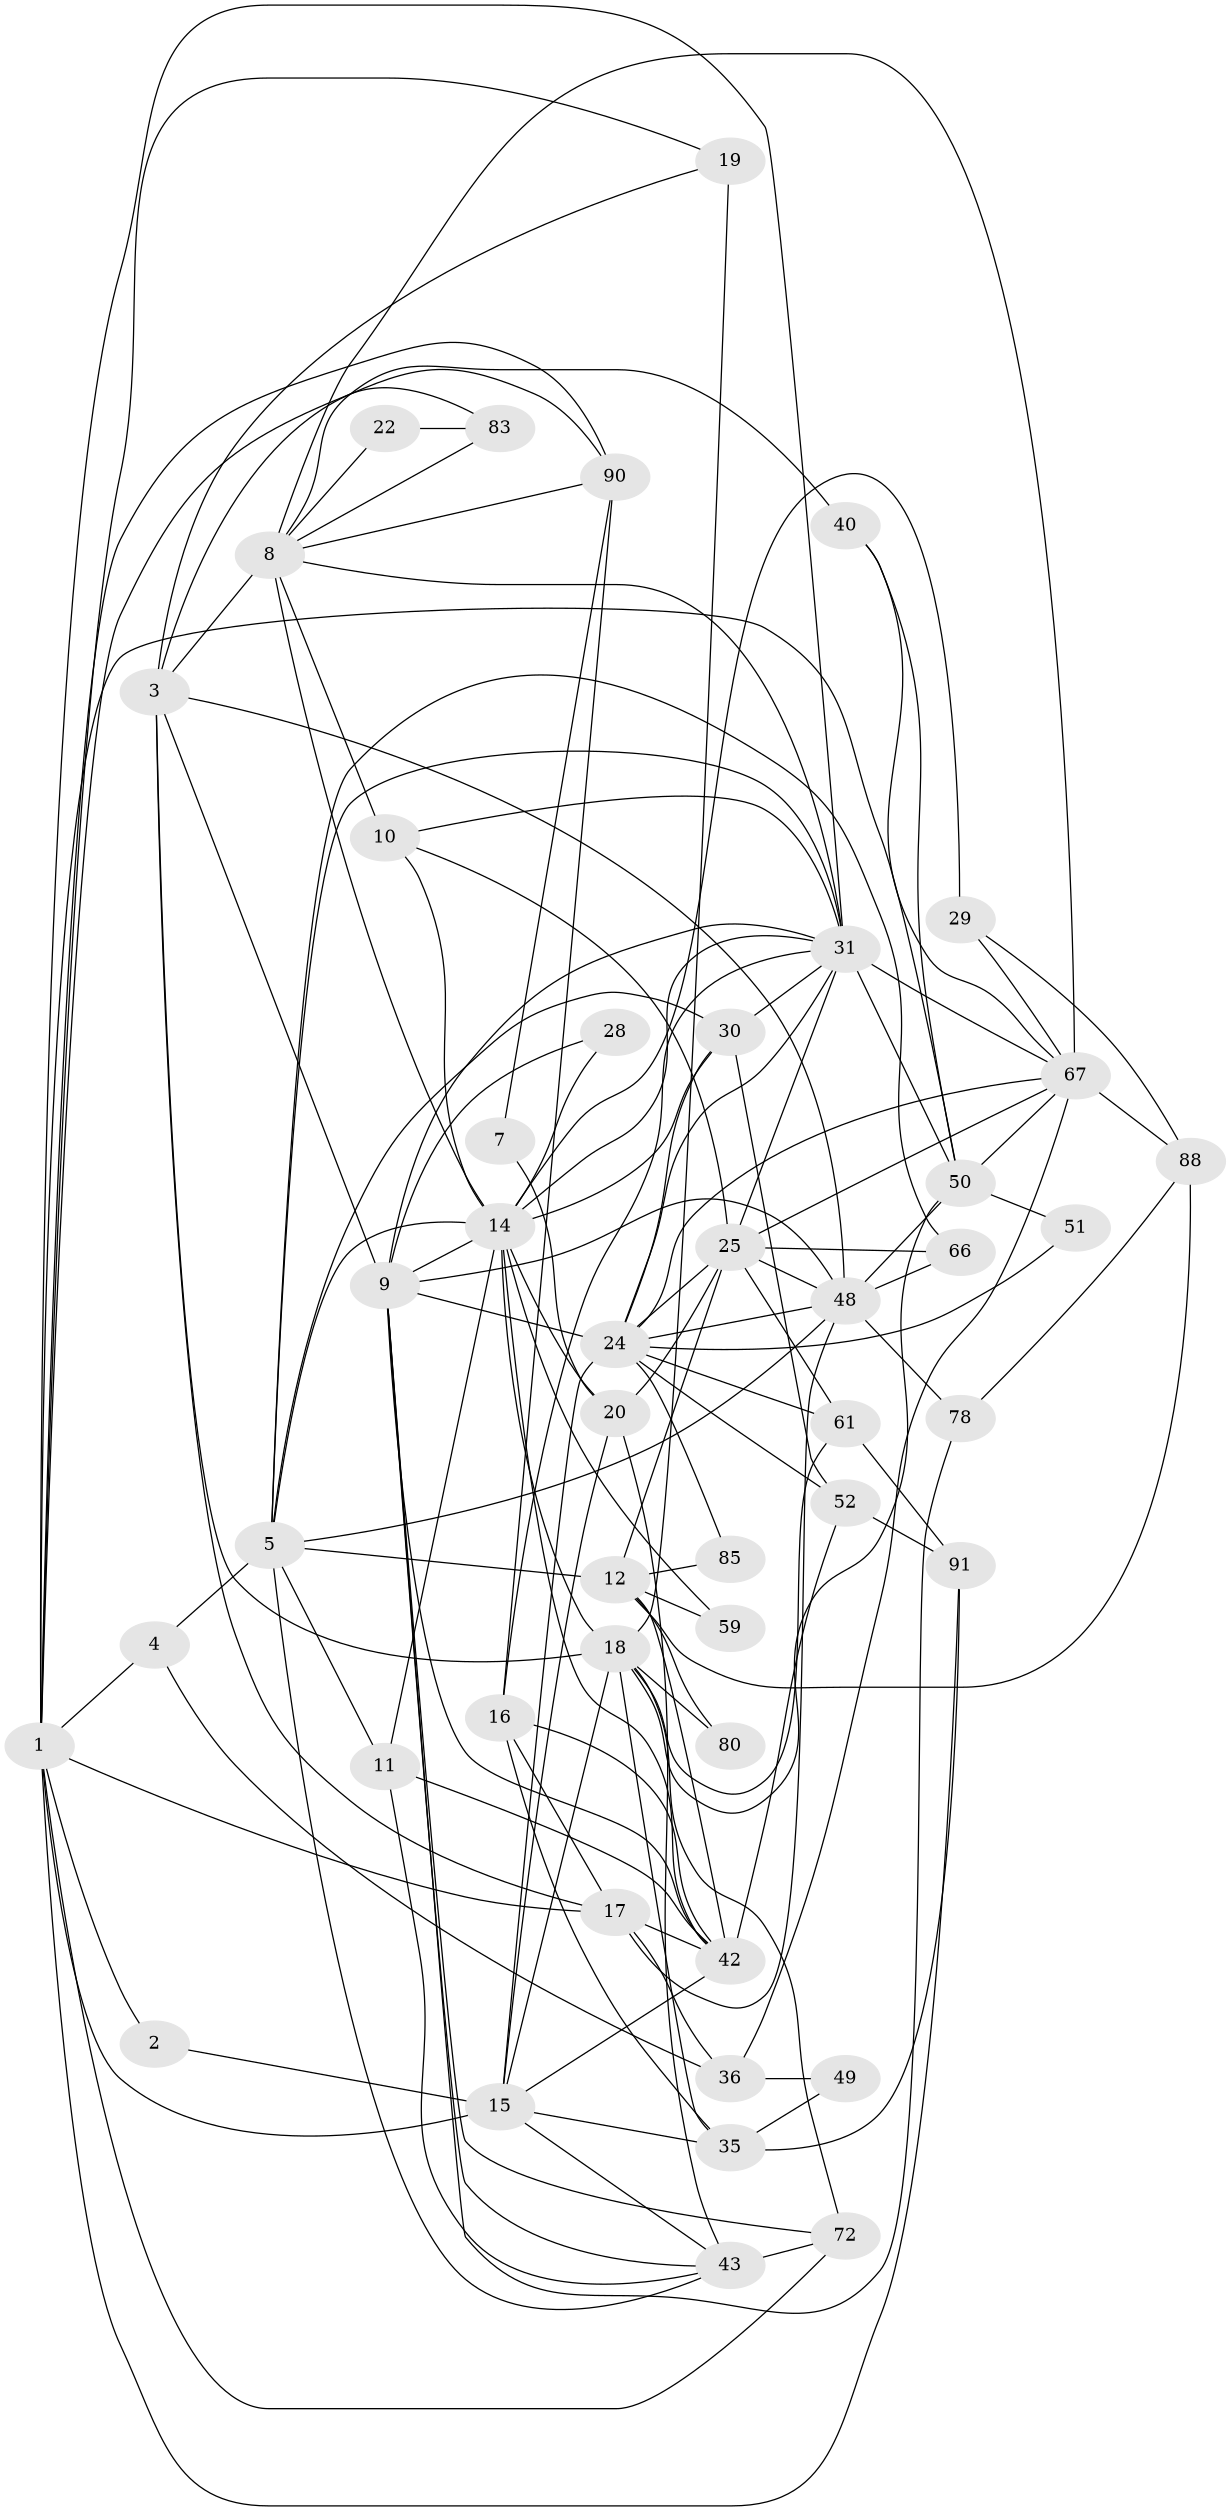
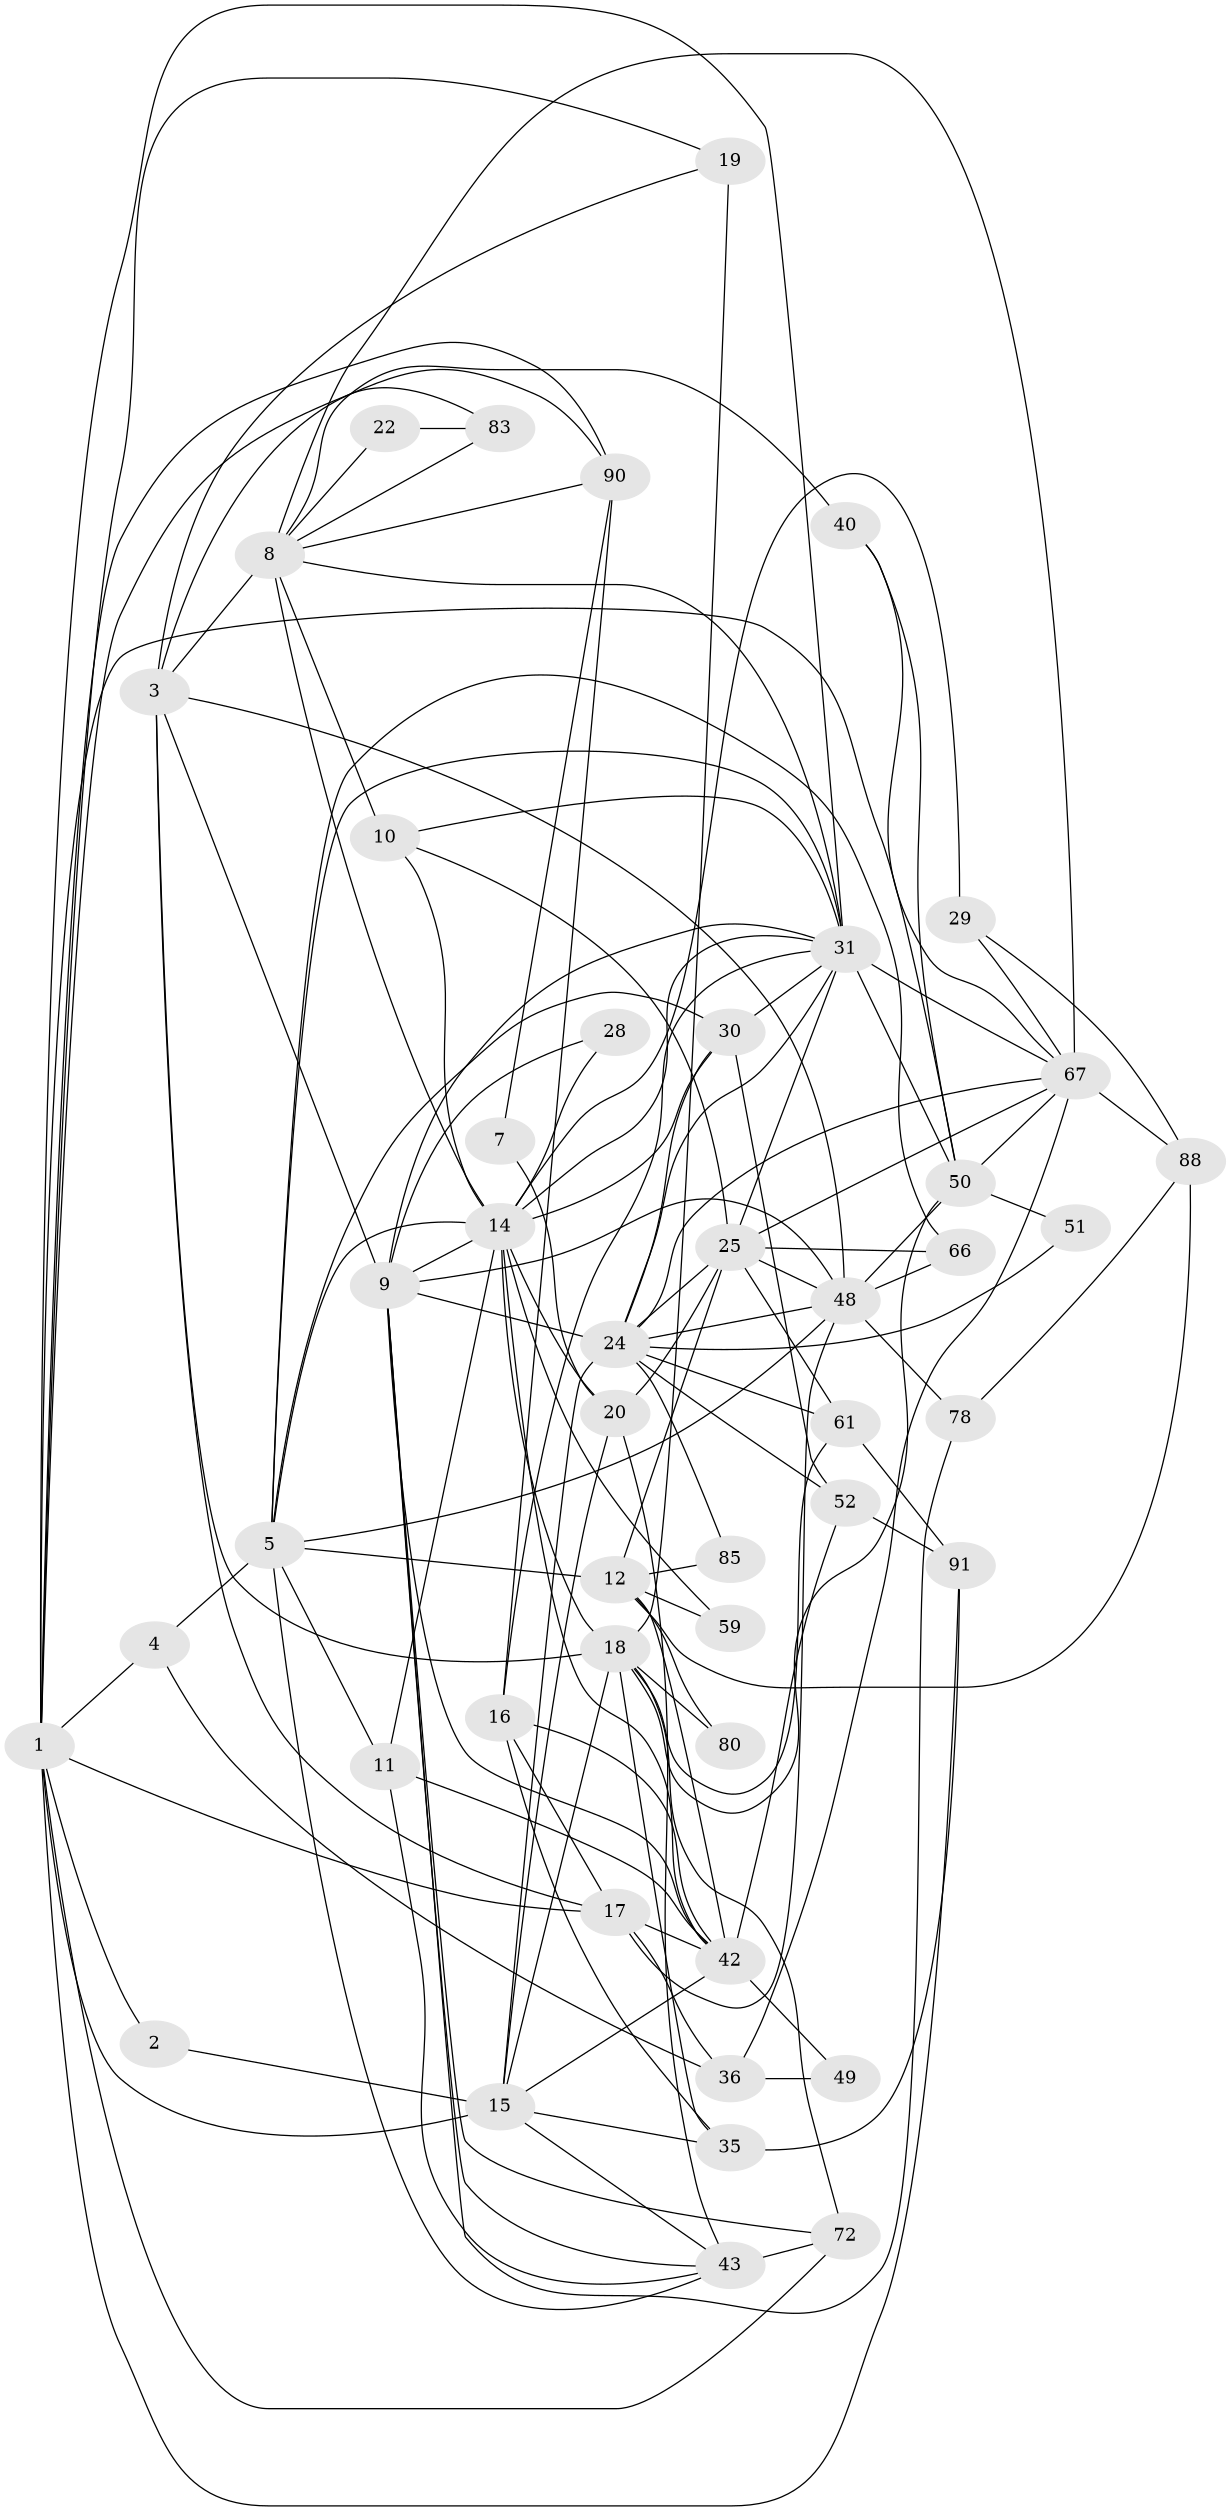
(788, 2113) -> (788, 2020)
